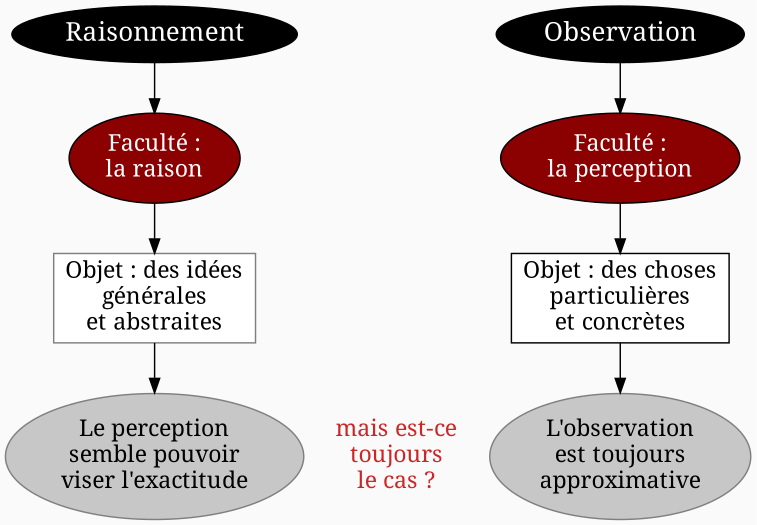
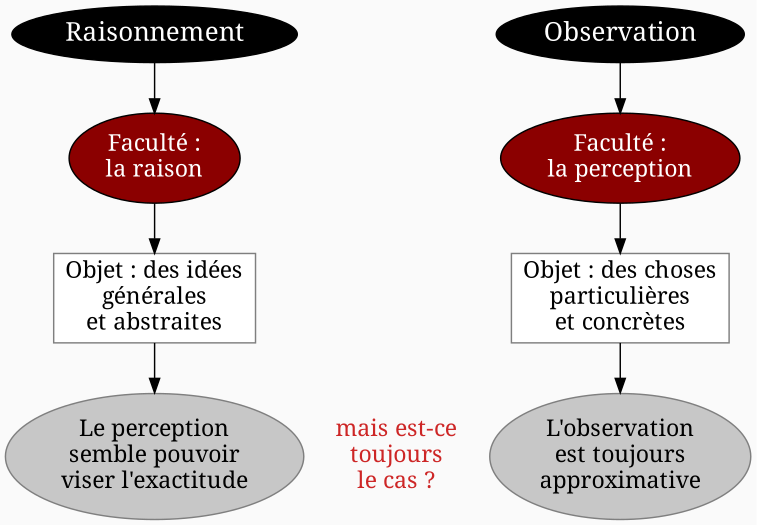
(620, 298) -> (620, 298)
